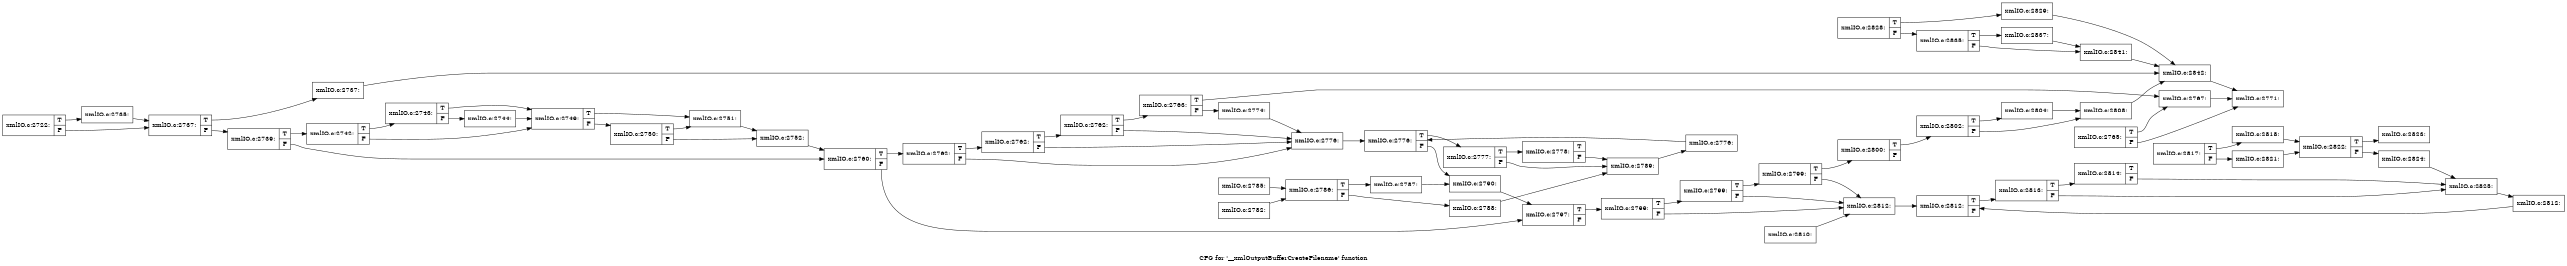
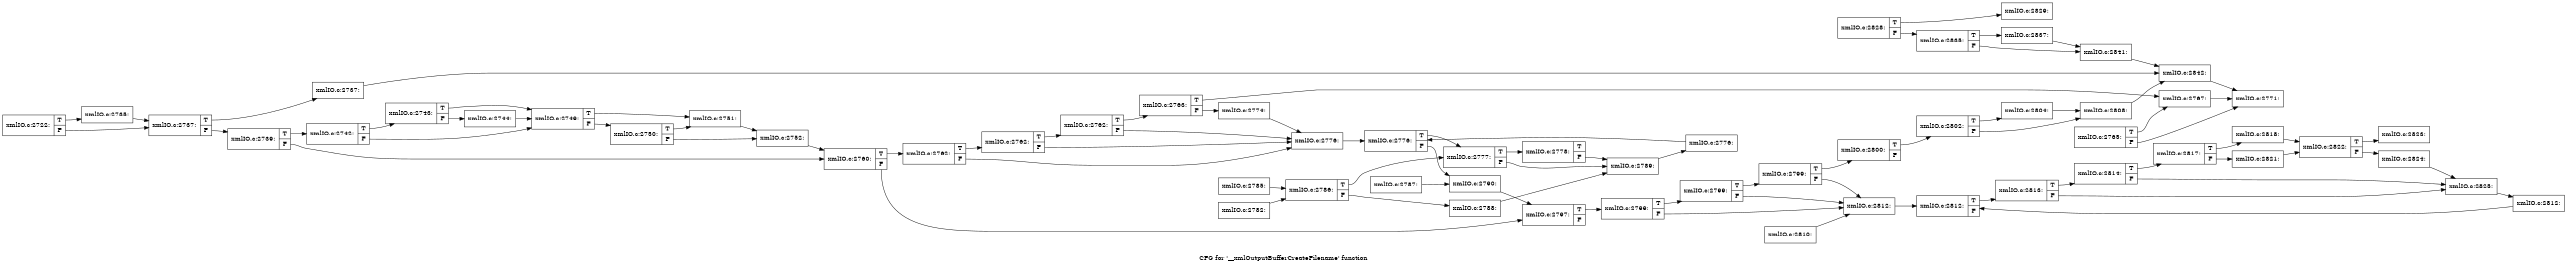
(2115, 31) -> none
none -> (2147, 167)
(1357, 185) -> (1391, 165)
